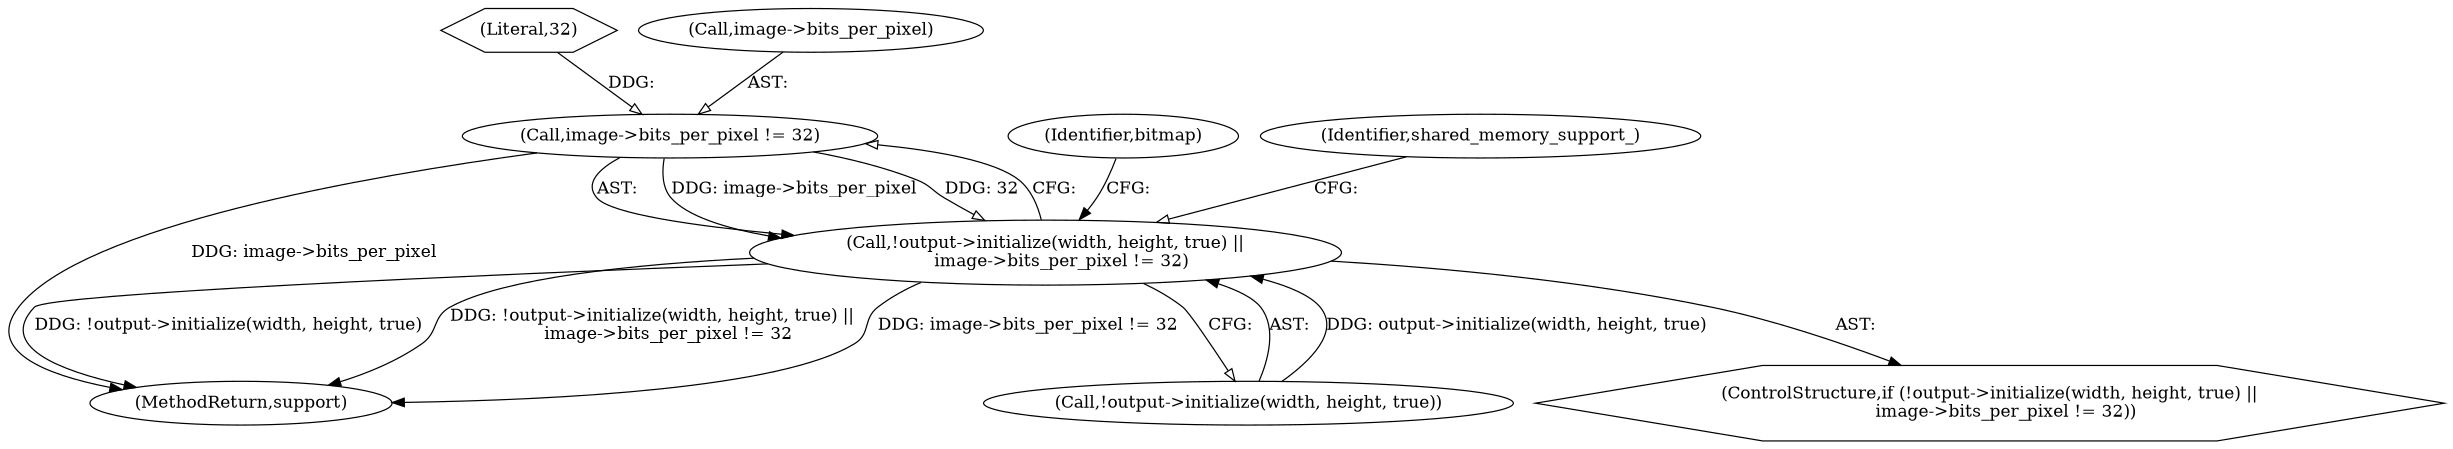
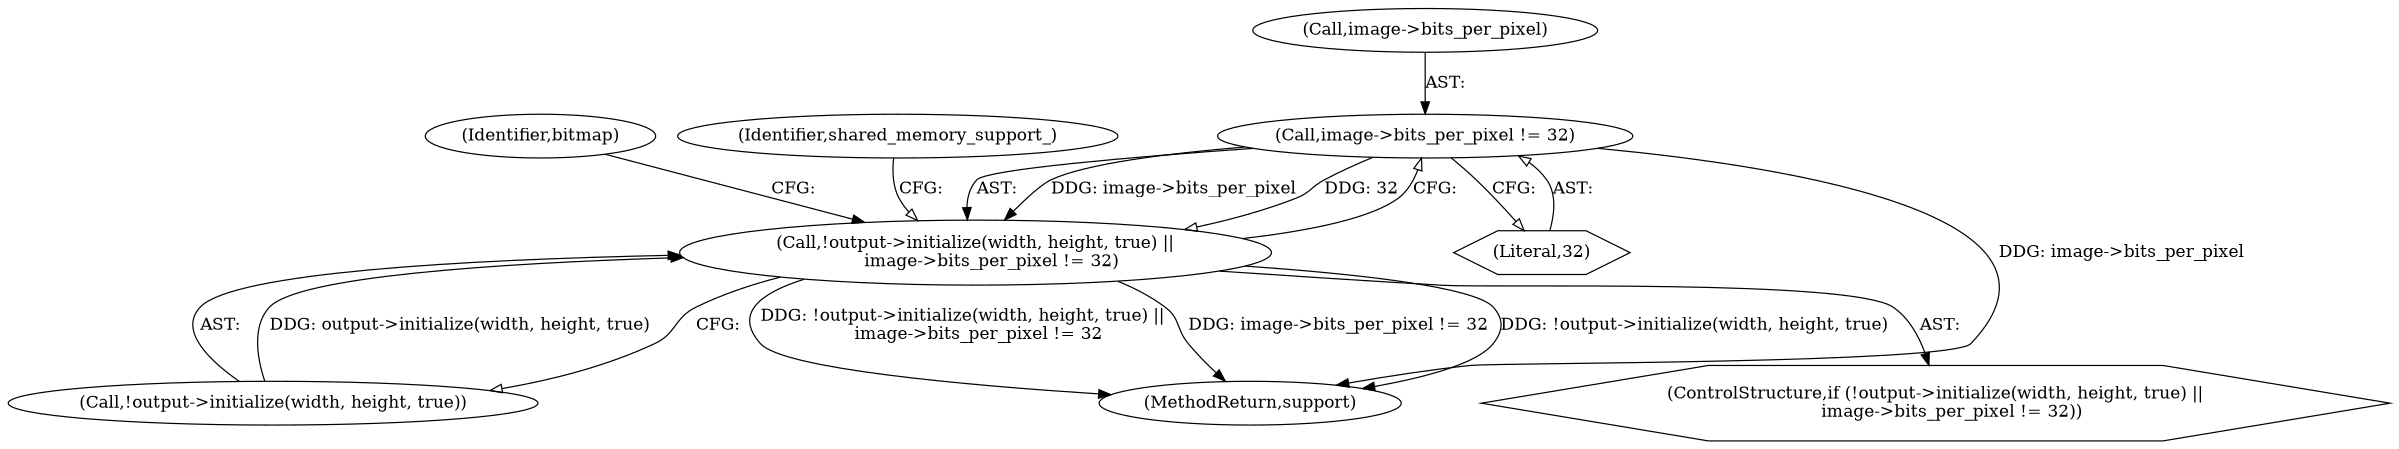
(746, 79) -> (1425, 77)
(634, 83) -> (1576, 189)
none -> (1485, 188)
